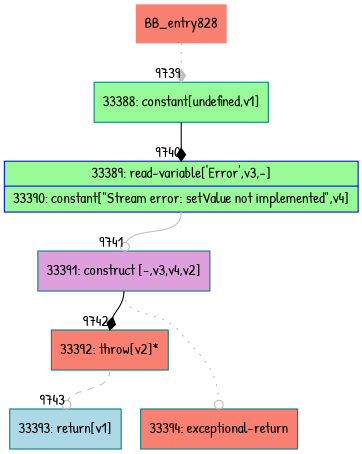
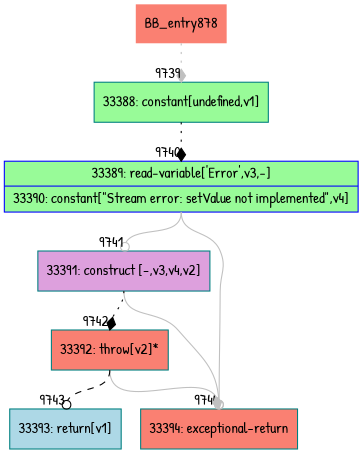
(181, 24) -> (181, 24)
(181, 135) -> (181, 135)
none -> (220, 296)
(120, 305) -> (120, 305)
(182, 334) -> (182, 334)
(92, 388) -> (92, 388)
none -> (158, 390)
